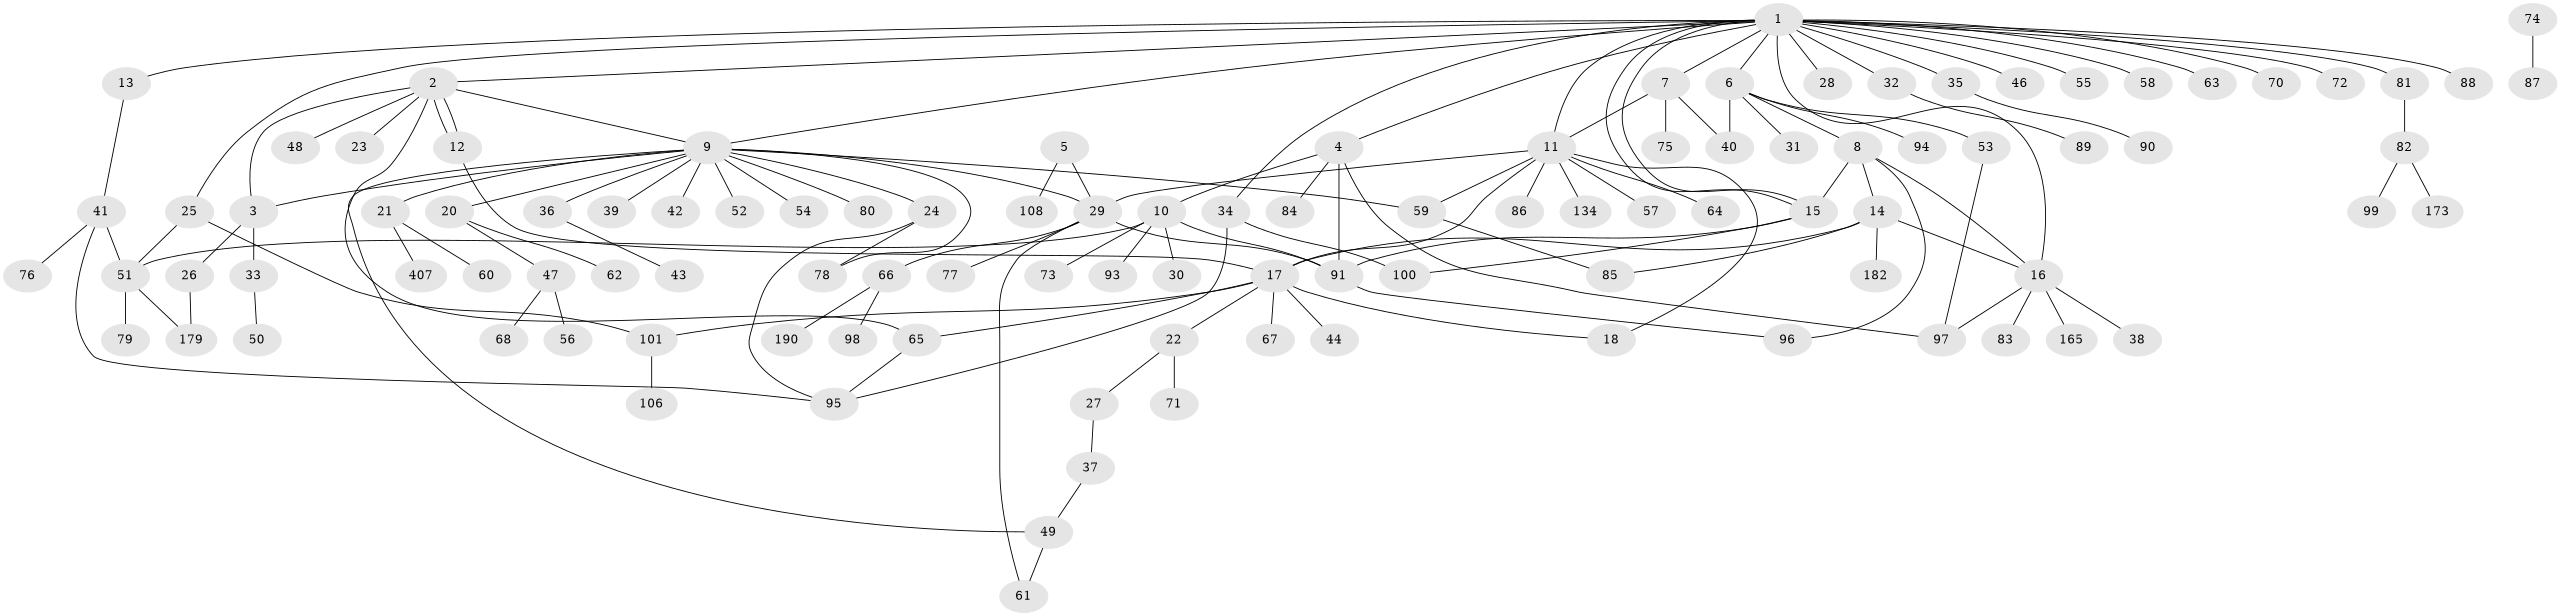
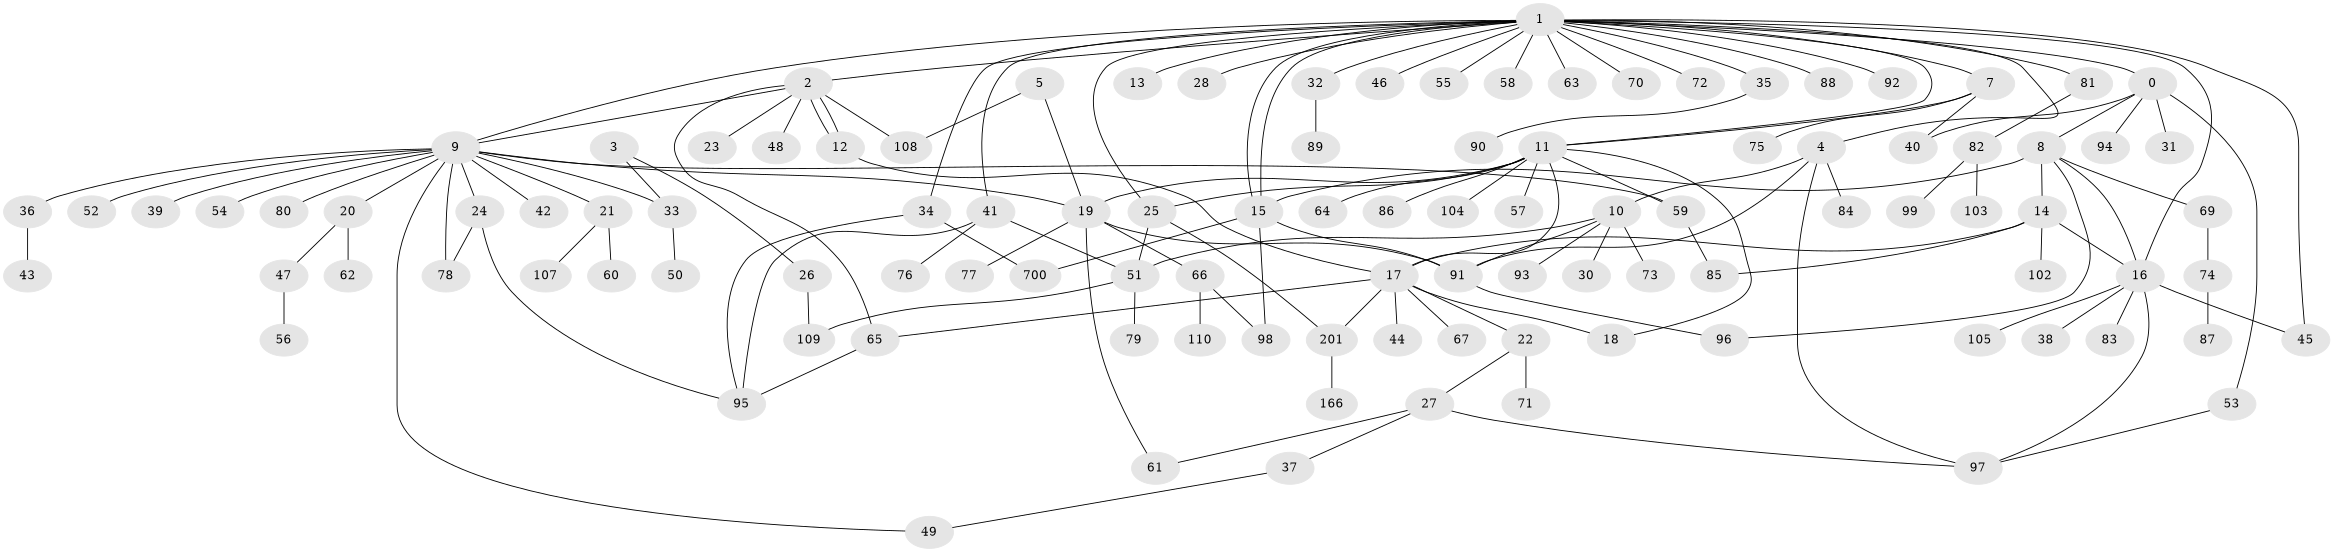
(1730, 84) -> (2153, 84)
none -> (1893, 84)
(302, 112) -> (857, 116)
(114, 148) -> (1193, 35)
(479, 173) -> (567, 174)
none -> (1306, 187)
(1098, 212) -> (1086, 212)
(1586, 212) -> (1453, 212)
none -> (2208, 212)
(2438, 212) -> (1976, 212)
none -> (1262, 274)
(421, 276) -> (546, 276)
(1405, 276) -> (1035, 276)
(1876, 276) -> (2041, 276)
(191, 340) -> (809, 340)
(504, 340) -> none
(652, 340) -> (1332, 340)
(787, 340) -> (1200, 340)
(2072, 340) -> (1980, 340)
none -> (2306, 340)
(652, 404) -> (1332, 404)
none -> (1702, 447)
(1036, 564) -> (1293, 437)
